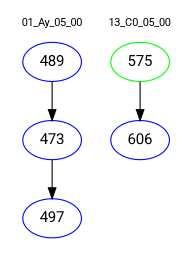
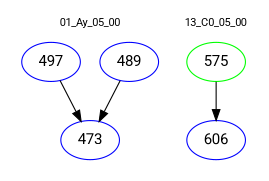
(52, 174) -> (68, 96)
